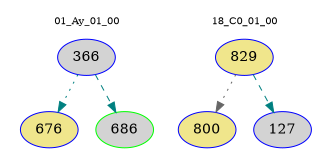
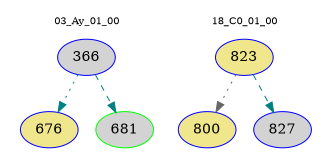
(87, 22) -> (87, 22)
(244, 57) -> (244, 57)
(125, 130) -> (125, 130)
(283, 130) -> (283, 130)
